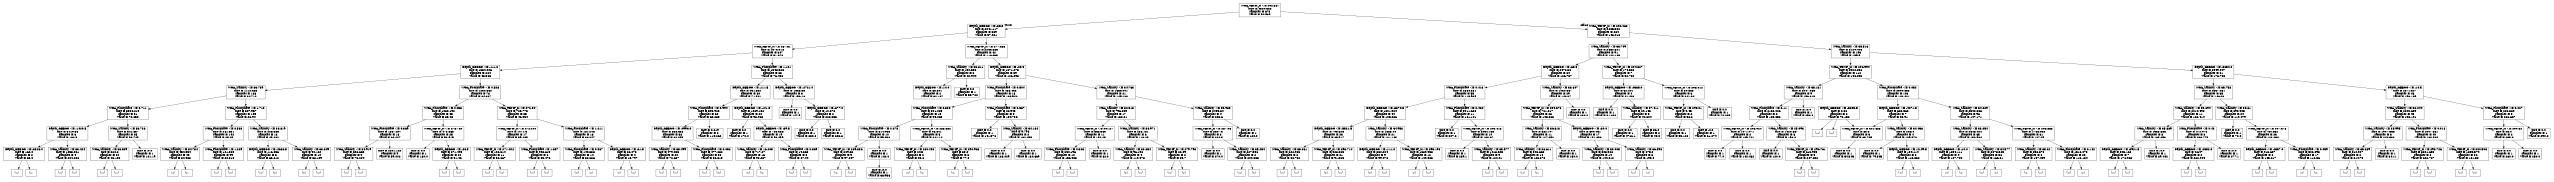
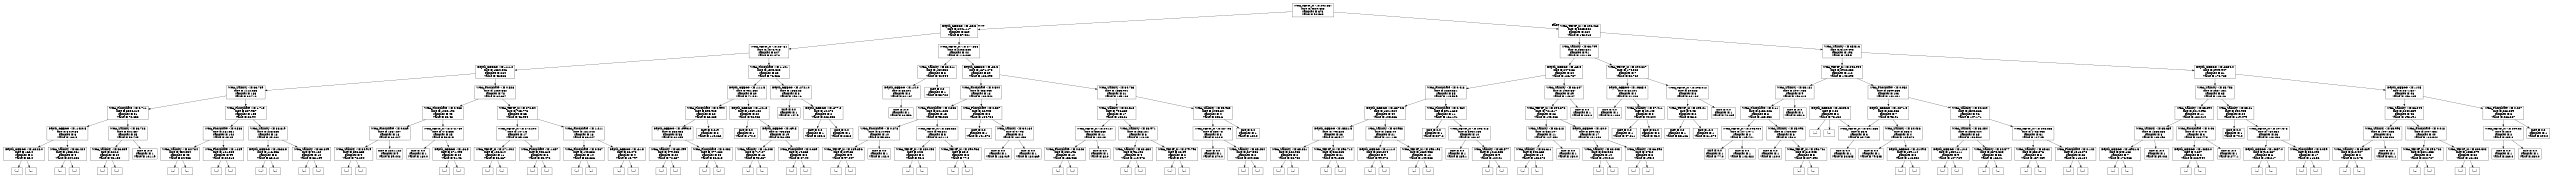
(879, 162) -> (901, 102)
